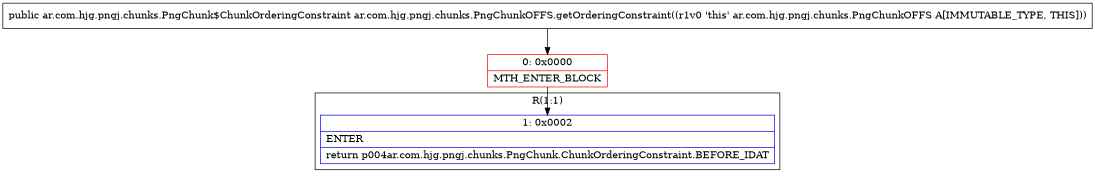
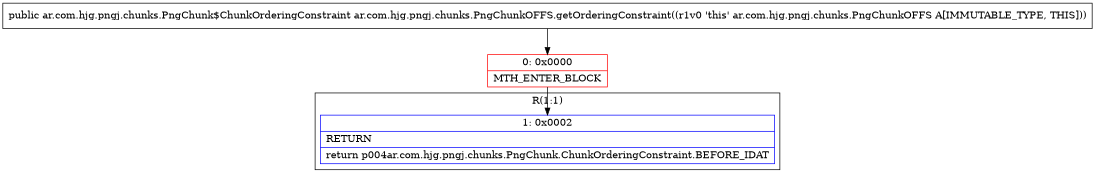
(345, 139) -> (349, 139)
